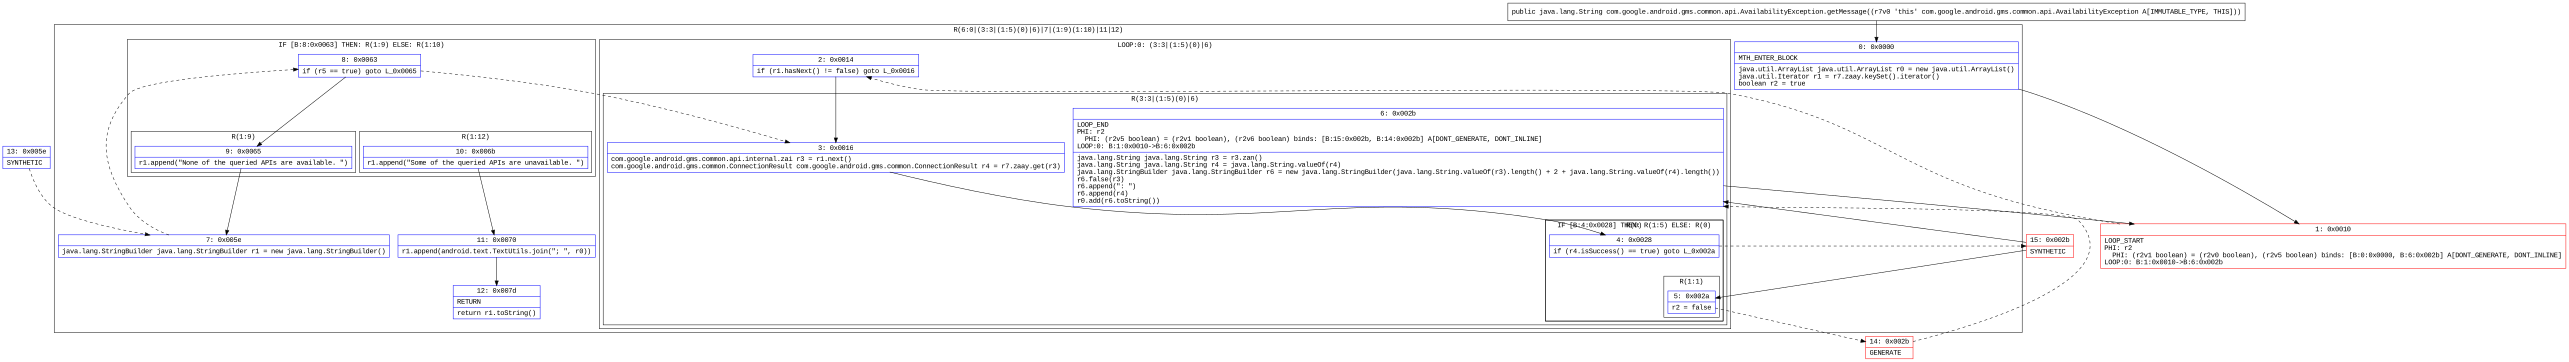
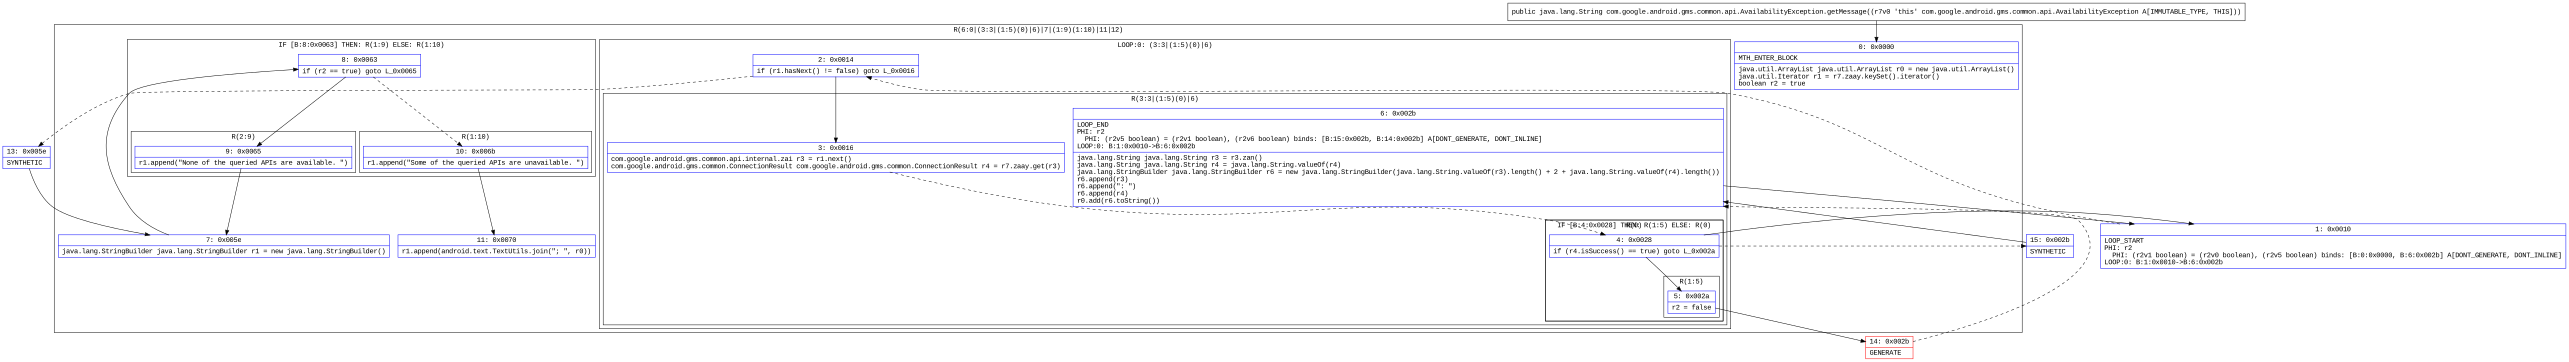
(360, 71) -> (360, 71)
none -> (409, 90)
(614, 98) -> (416, 110)
(122, 103) -> (122, 103)
(243, 137) -> (243, 137)
(476, 137) -> (476, 137)
(2160, 147) -> (1934, 213)
(1101, 179) -> (1103, 179)
(1245, 213) -> (1245, 213)
(76, 218) -> (76, 218)
(2050, 246) -> (2050, 246)
(2333, 246) -> (2333, 246)
(1873, 274) -> (1662, 272)
(1692, 282) -> (1692, 282)
(497, 302) -> none
(1788, 324) -> (1788, 324)
